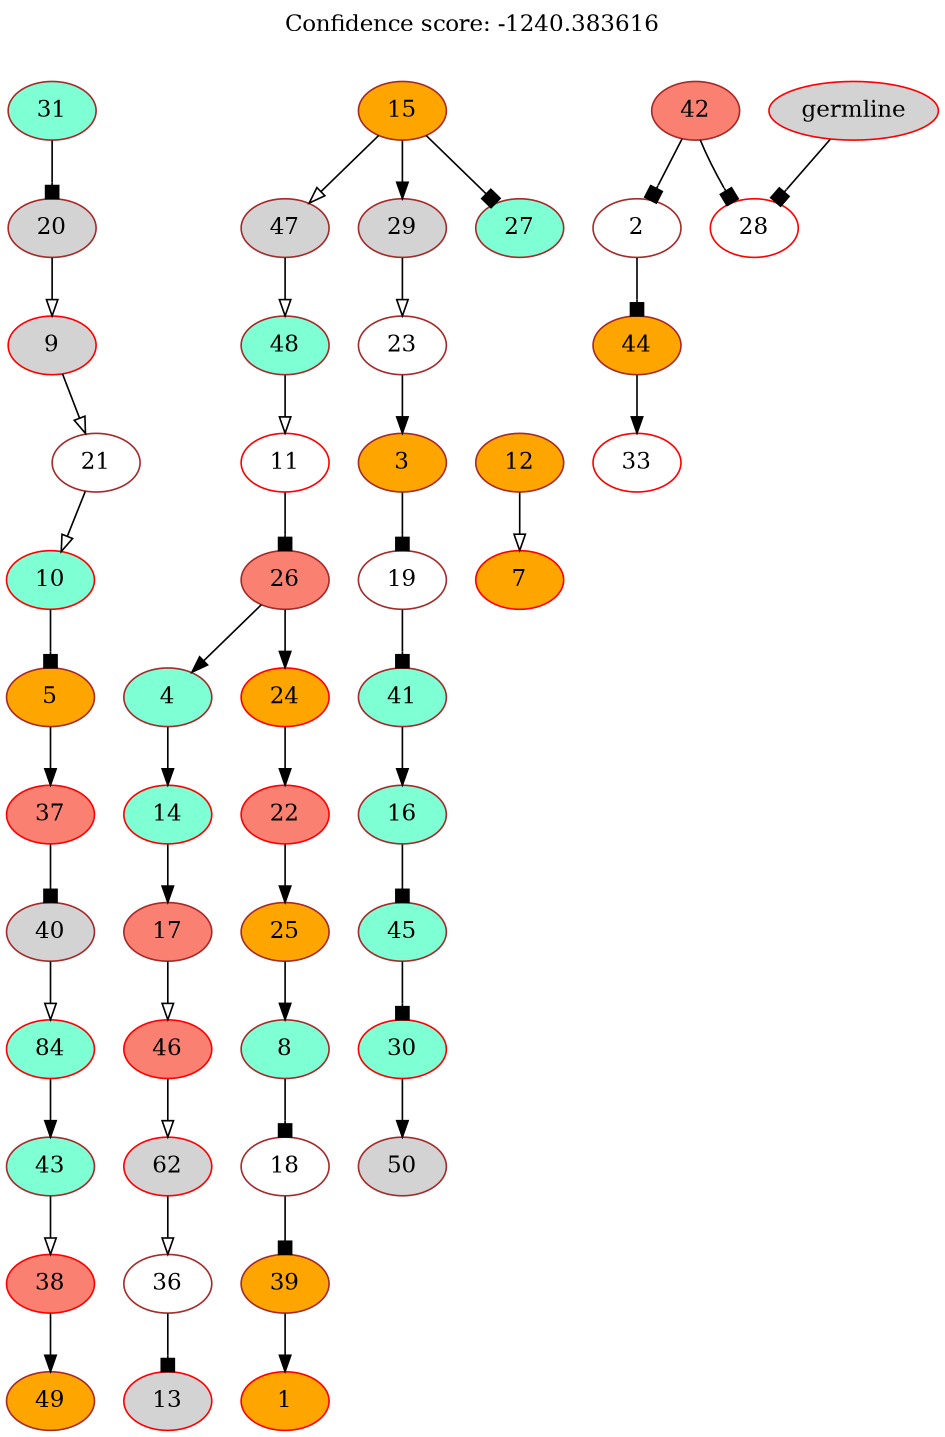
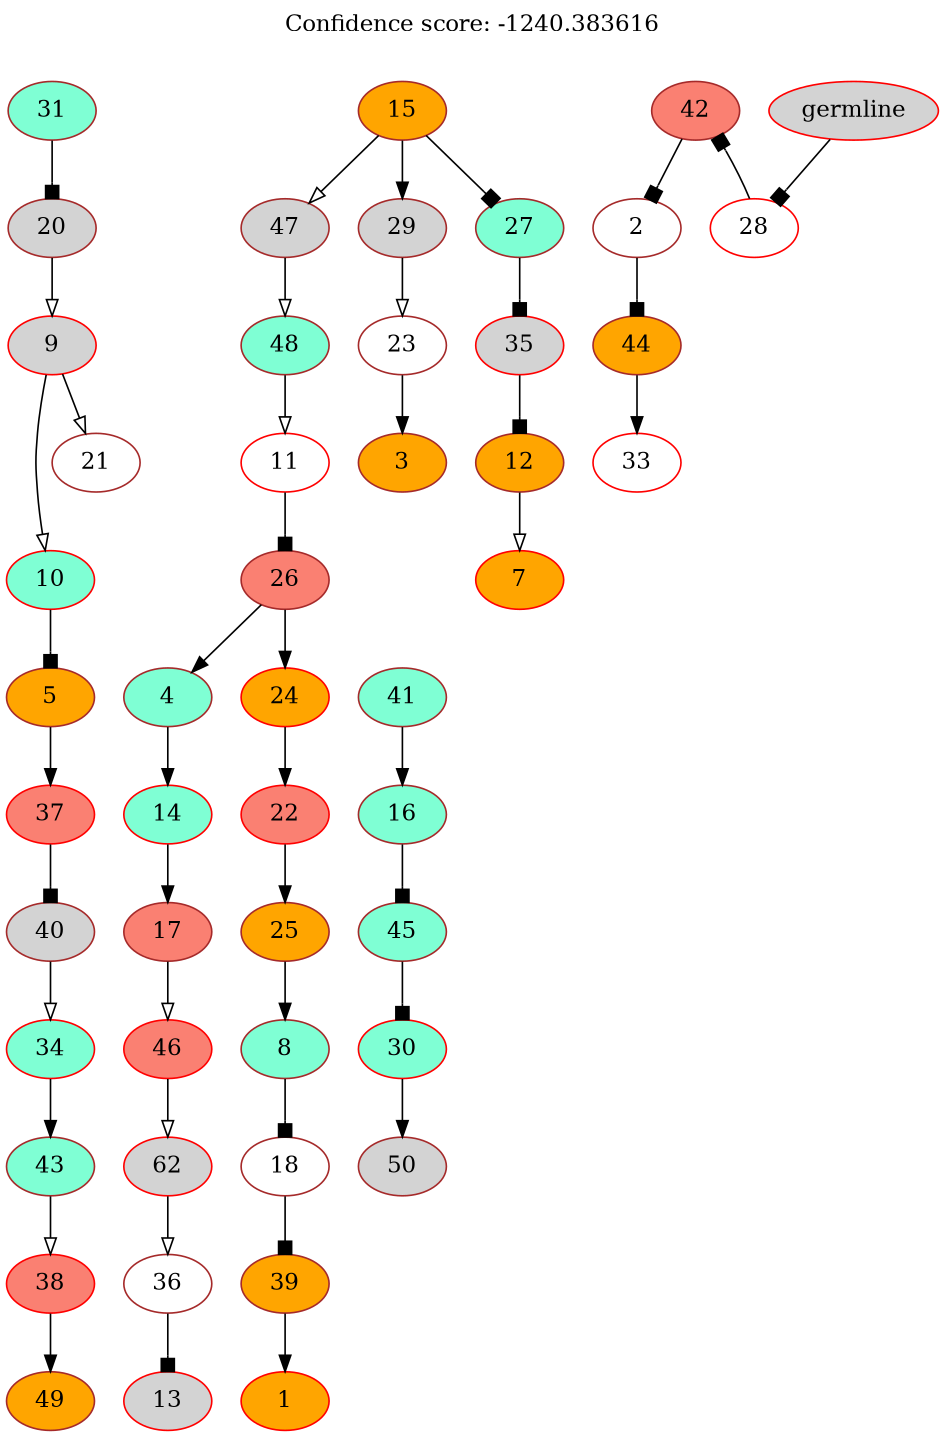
(711, 164) -> (738, 174)
none -> (520, 345)
(76, 514) -> (36, 454)
(402, 580) -> none
(51, 1049) -> (51, 1049)
